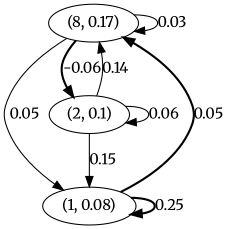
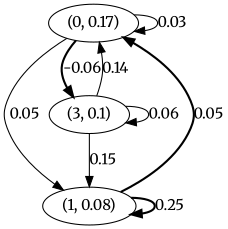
(94, 23) -> (94, 23)
(89, 115) -> (89, 115)
